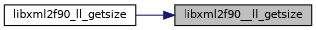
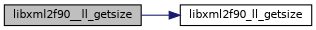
(150, 15) -> (155, 15)
